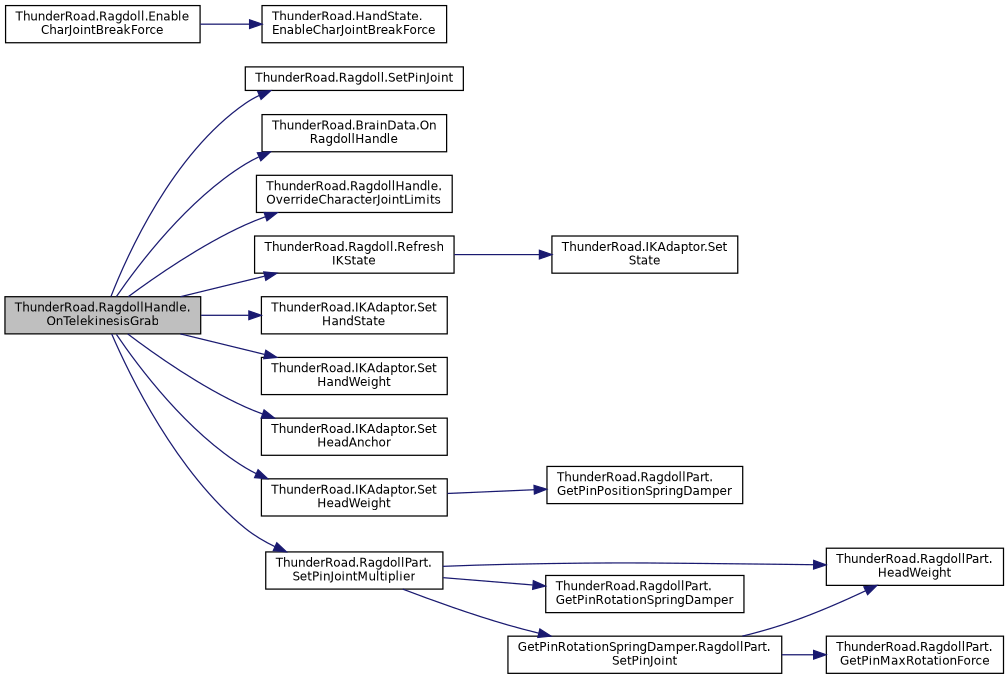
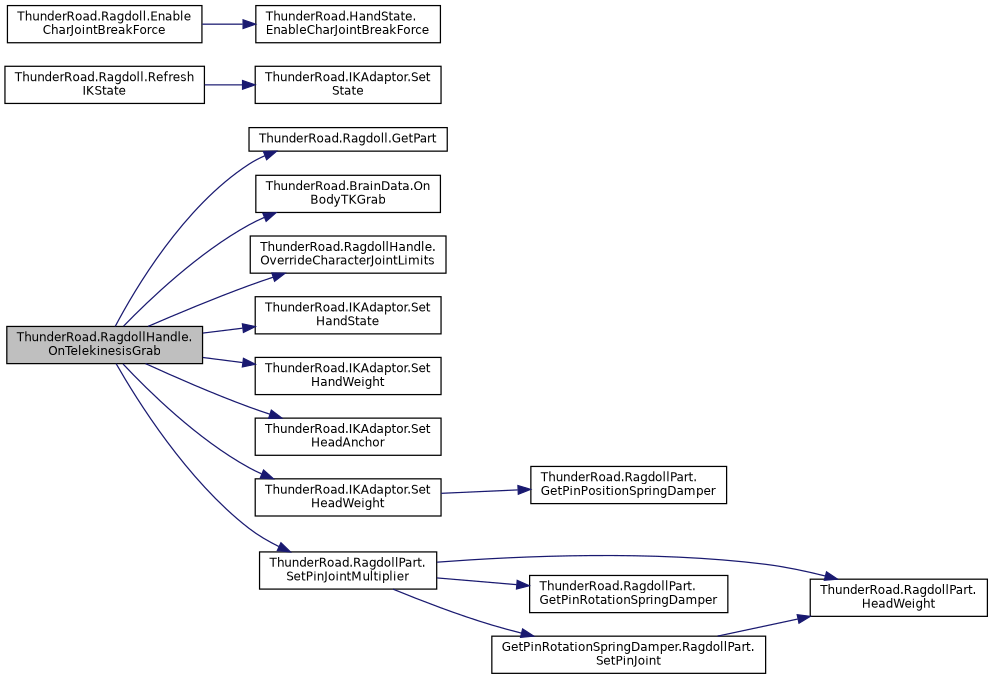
(354, 79) -> (348, 139)
(354, 133) -> (348, 194)
(222, 286) -> none
(915, 655) -> none
